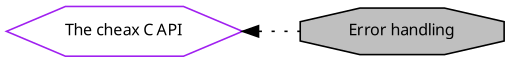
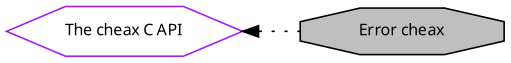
(402, 31) -> (402, 31)
